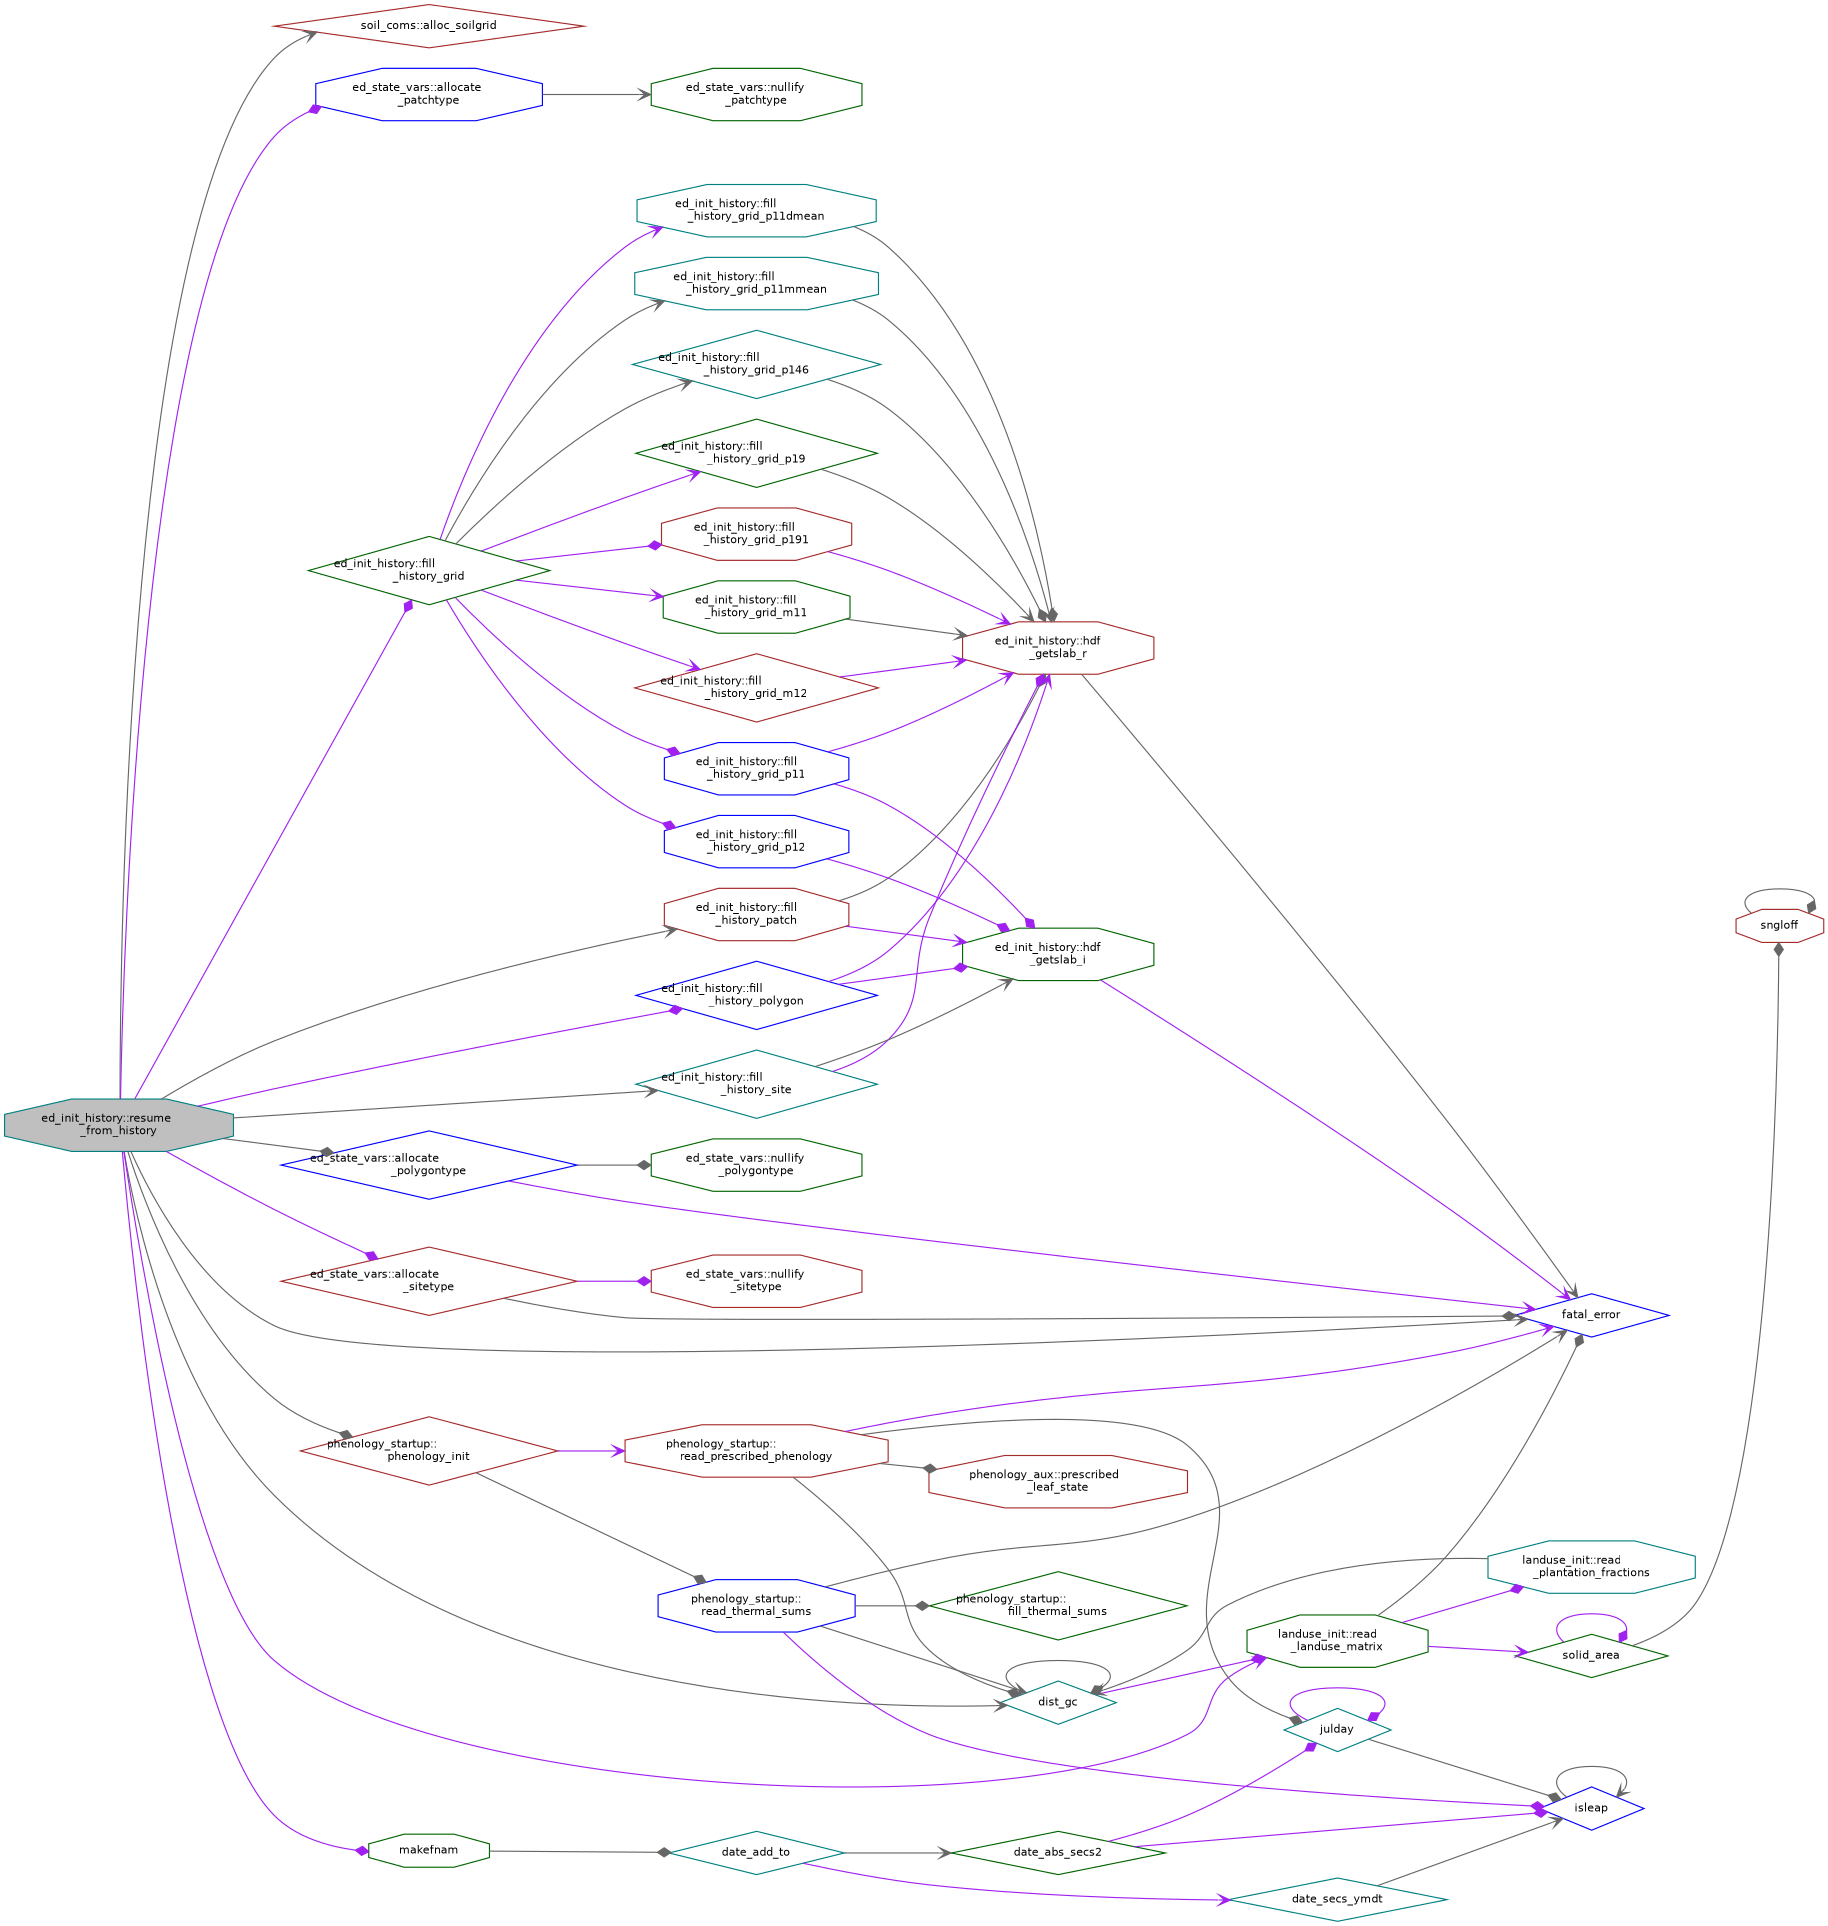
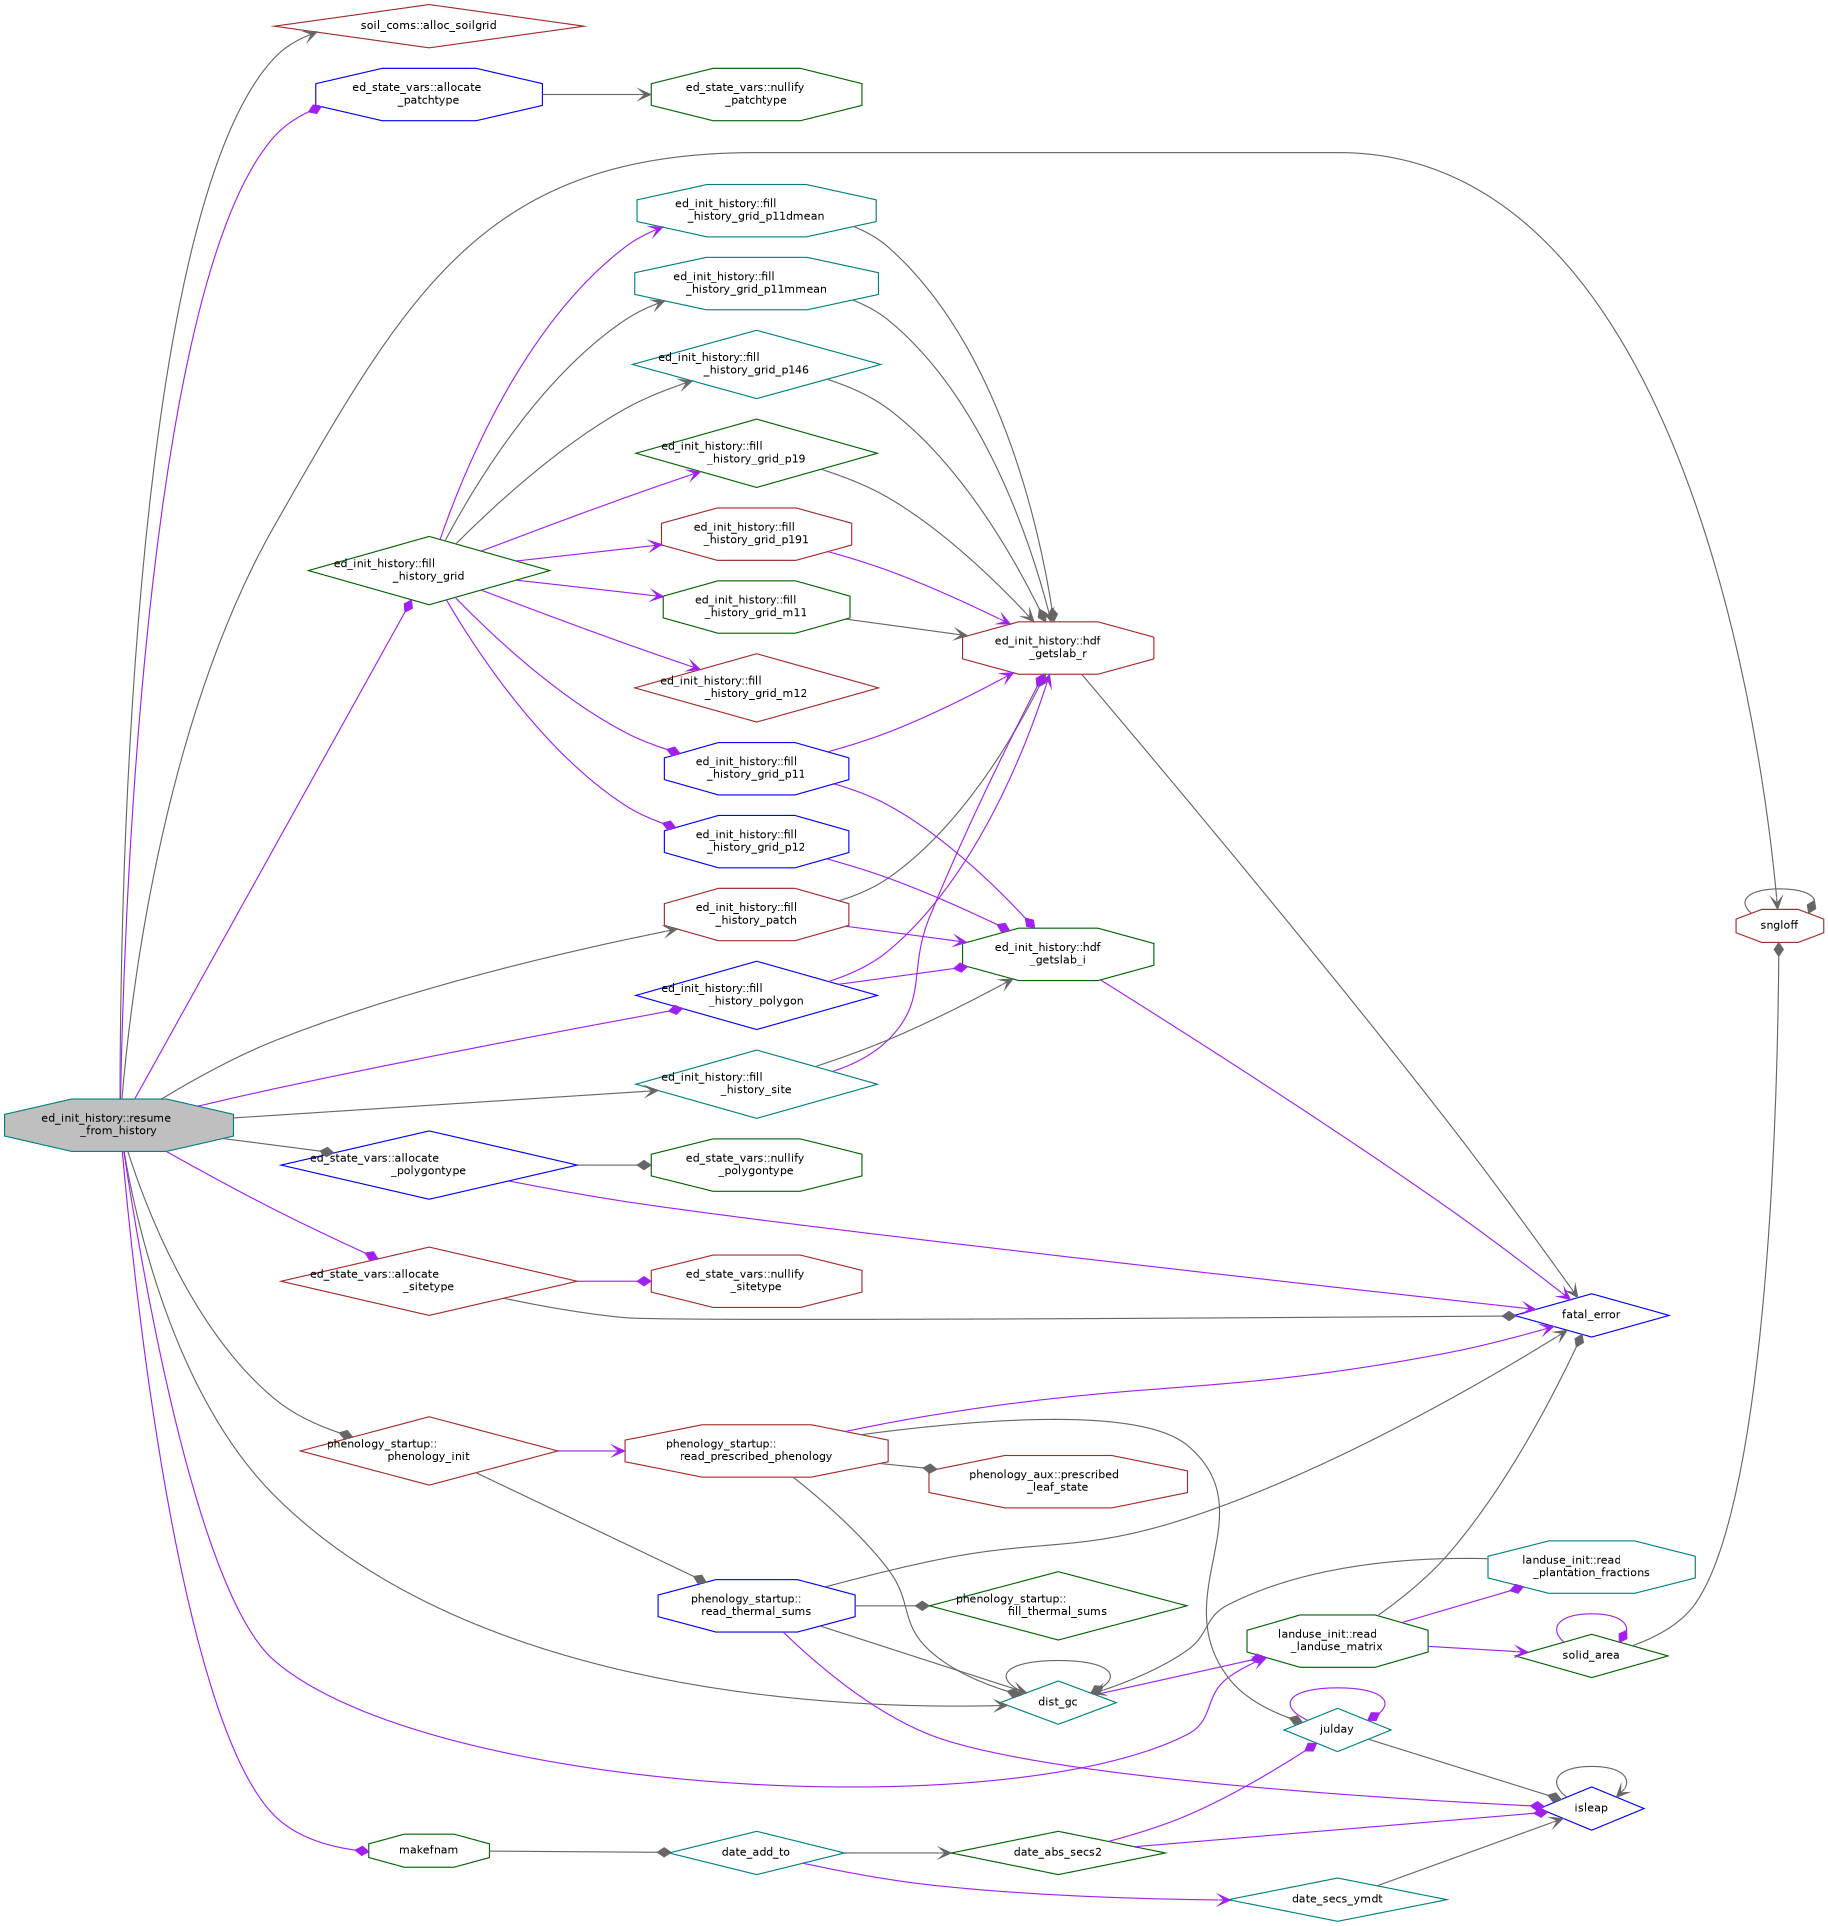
(583, 553) -> (583, 553)
(897, 669) -> none
(779, 1350) -> (892, 153)
